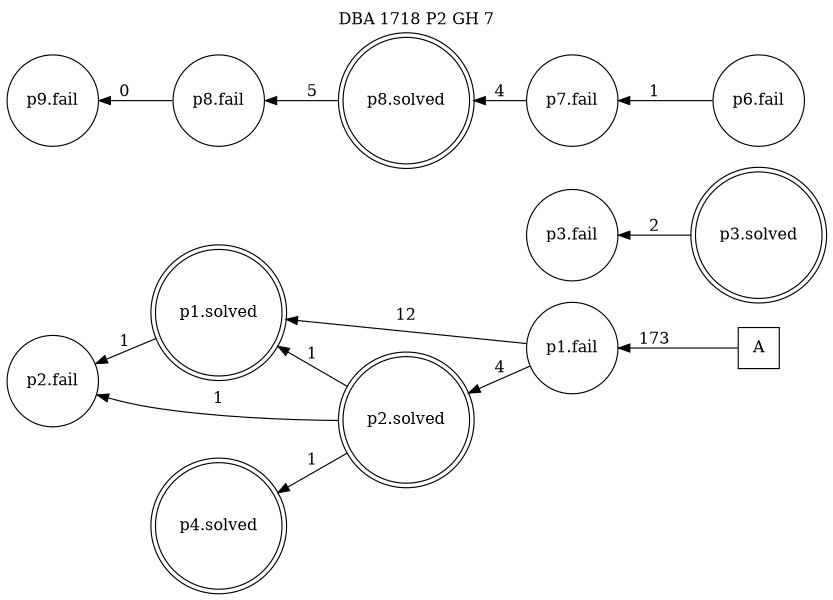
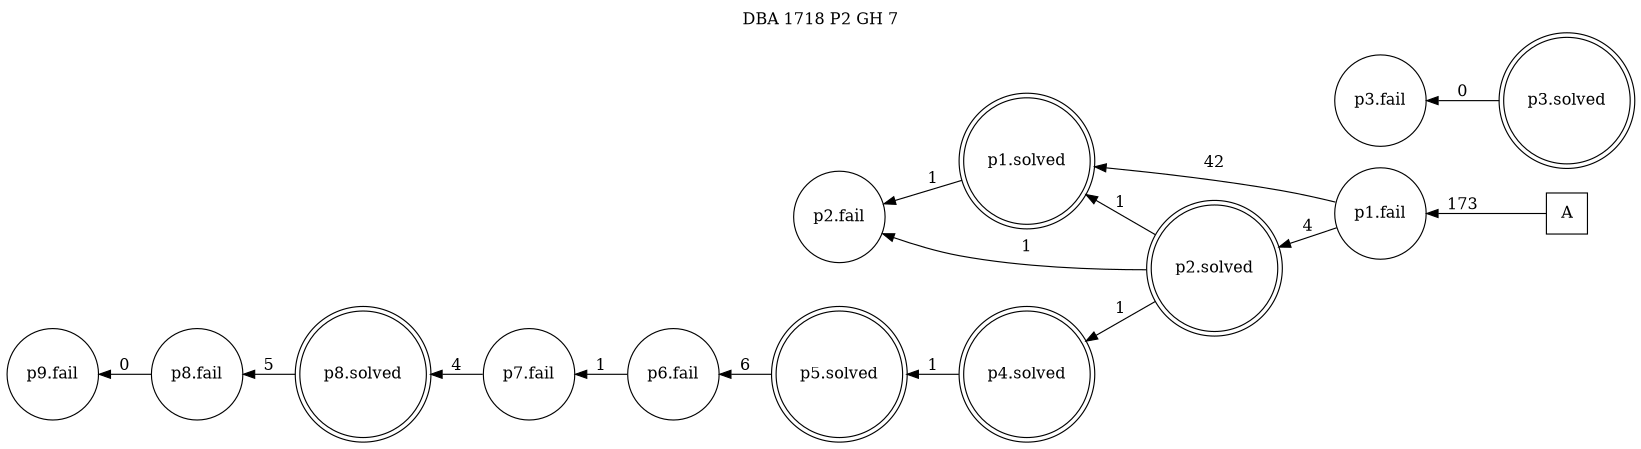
(655, 227) -> (1463, 92)
(406, 316) -> (1215, 163)
none -> (839, 374)
